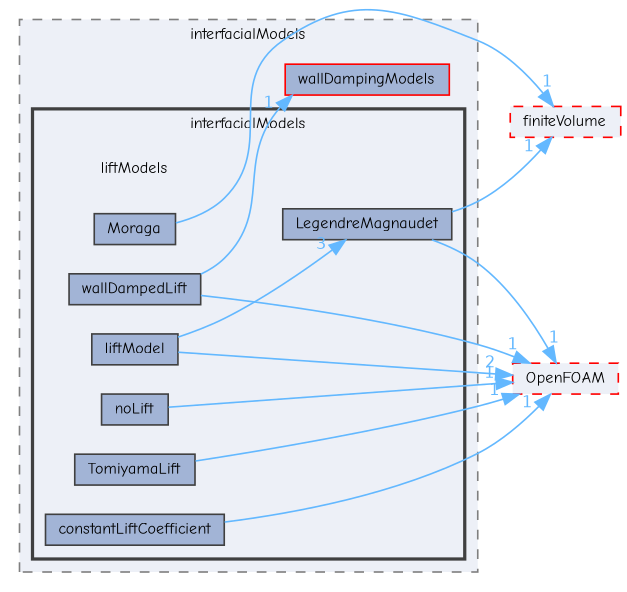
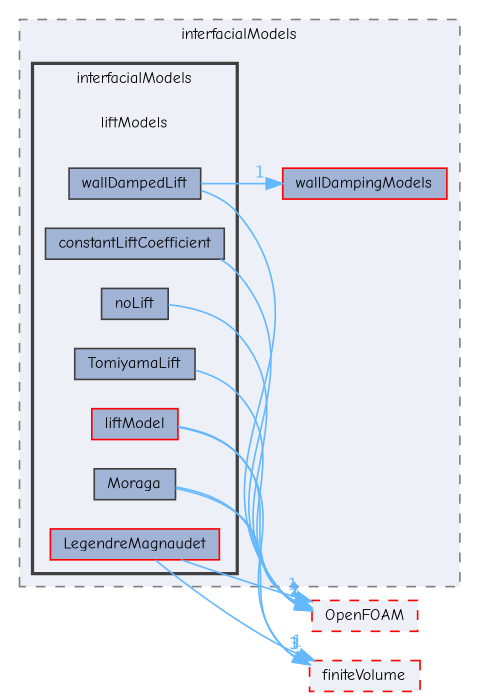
(367, 224) -> (135, 544)
(270, 293) -> (263, 525)
(135, 349) -> (135, 424)
none -> (251, 530)
